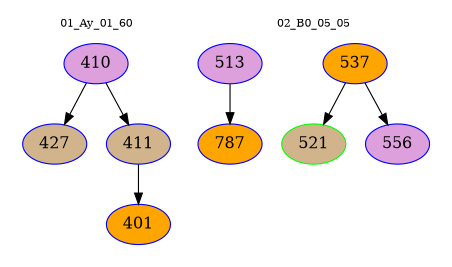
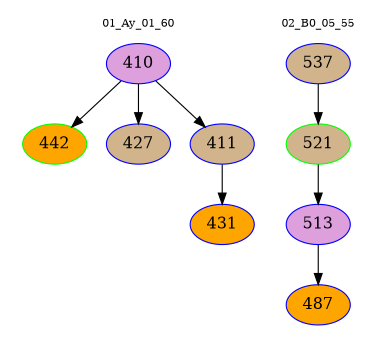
(314, 24) -> (318, 24)
(355, 64) -> (318, 64)
none -> (55, 144)
(230, 144) -> (318, 305)
(398, 144) -> none
none -> (318, 179)
(138, 224) -> (222, 224)
